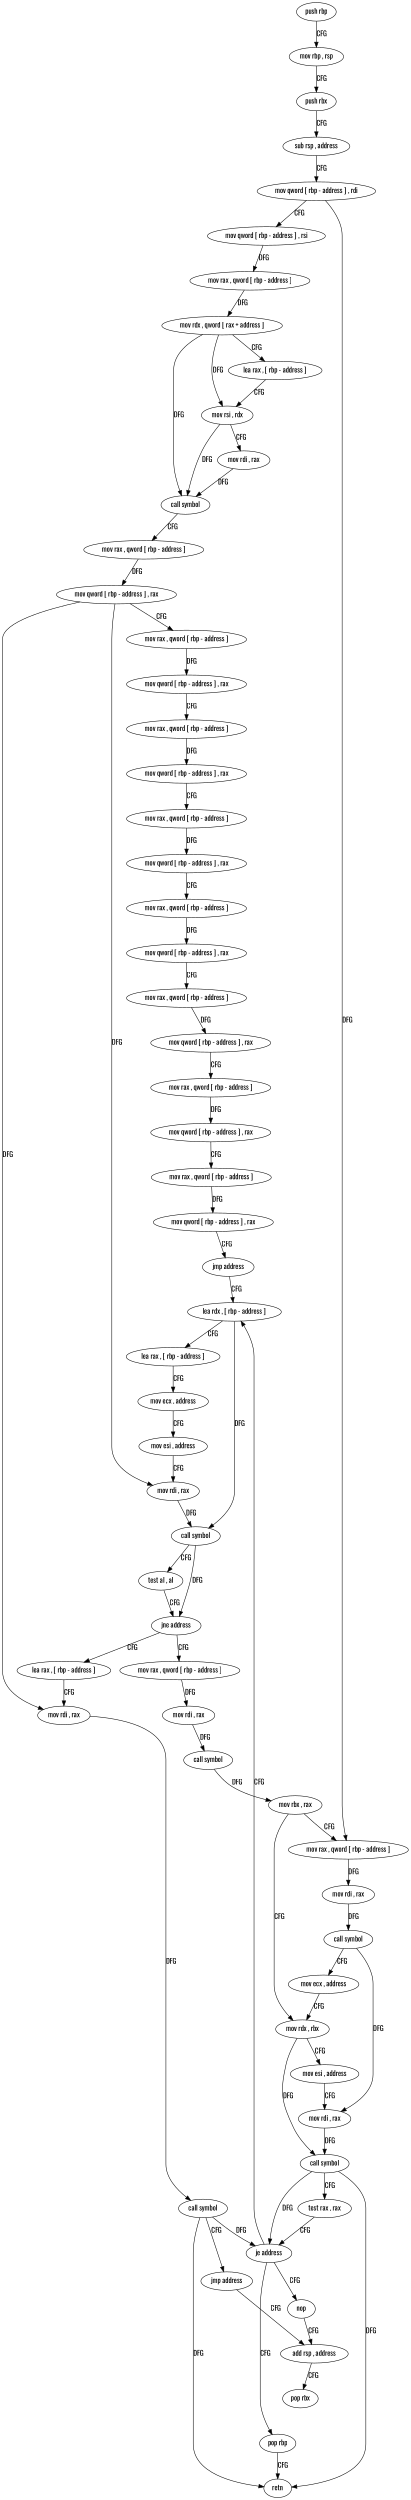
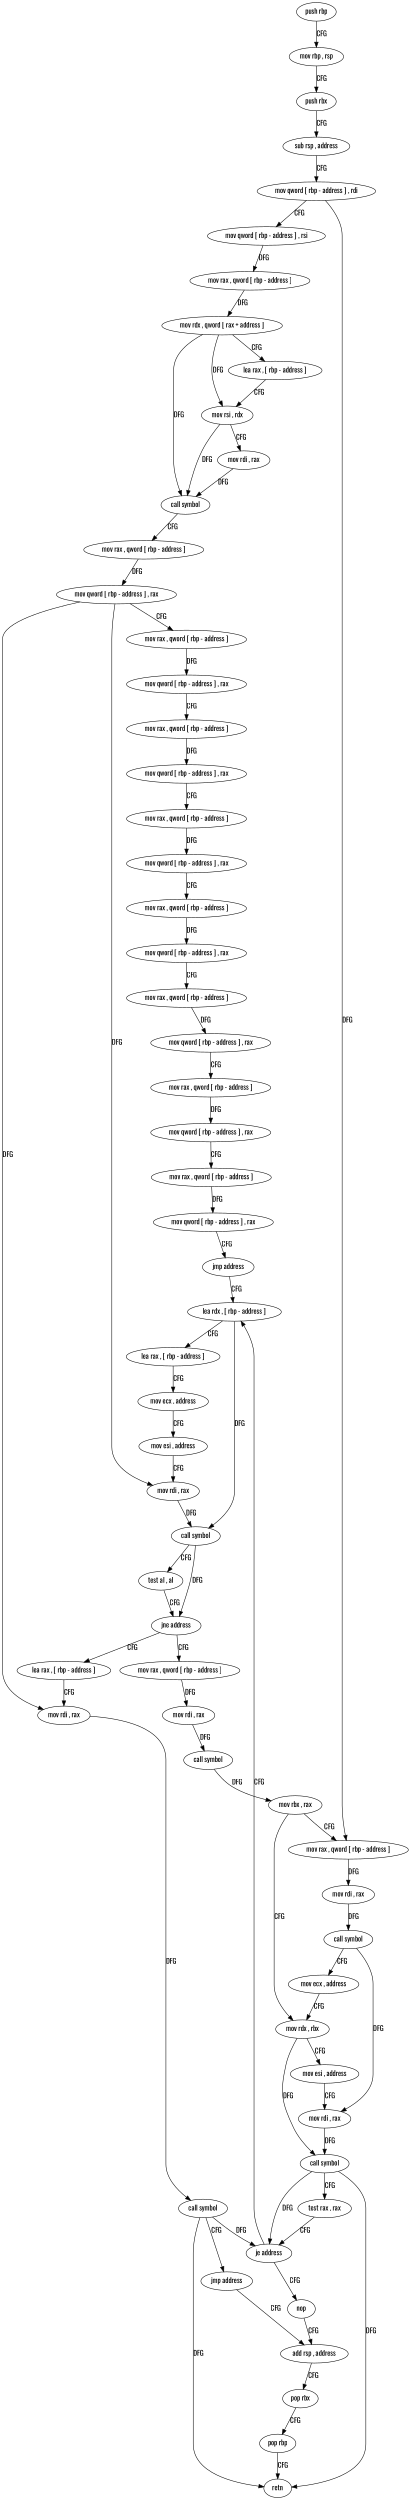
(260, 2347) -> (290, 2419)
